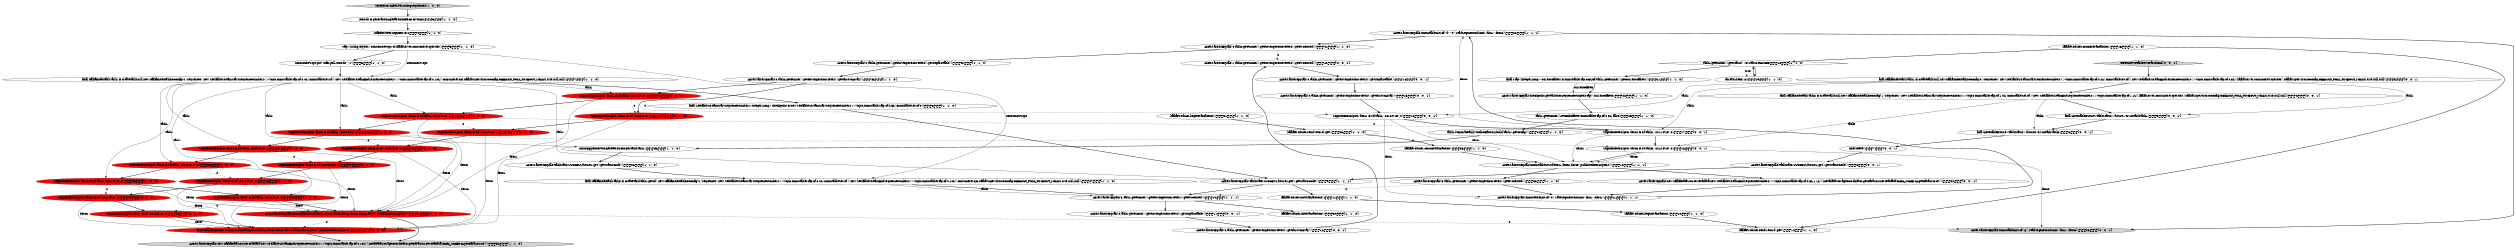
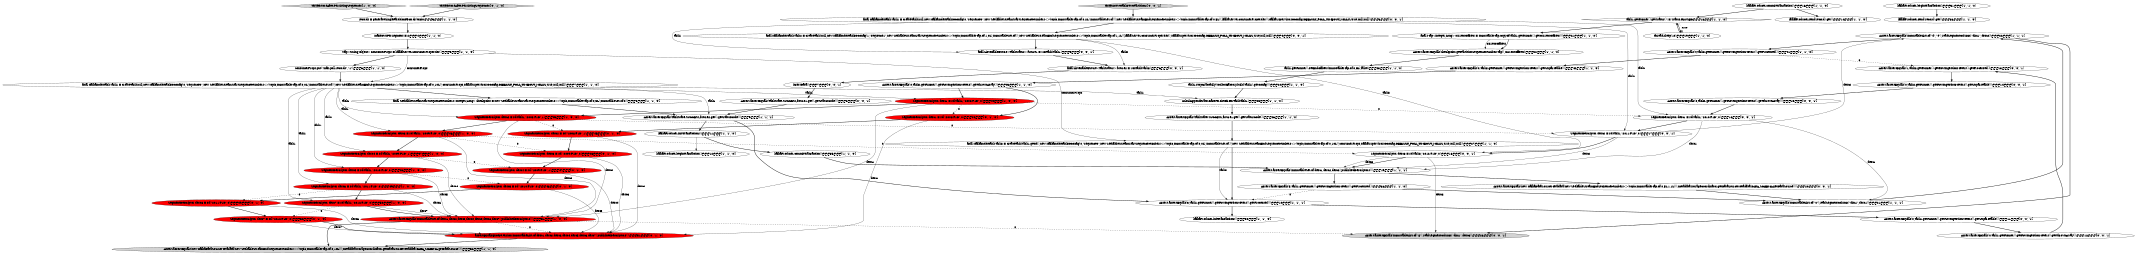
none -> (472, 6)
(408, 33) -> (408, 36)
(1399, 138) -> (735, 147)
(1491, 206) -> (697, 142)
(1720, 222) -> none
